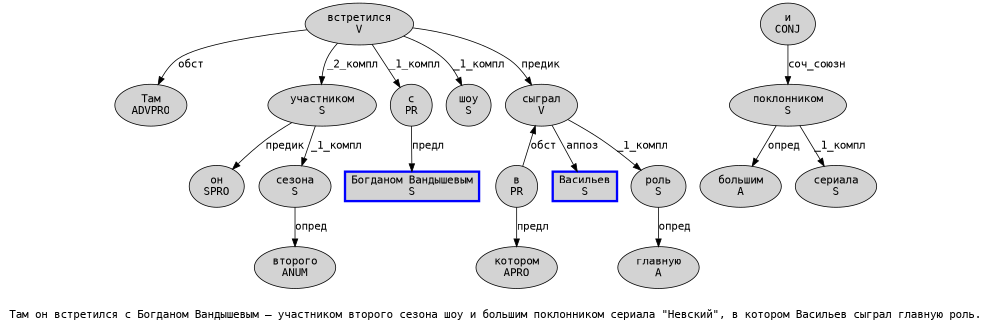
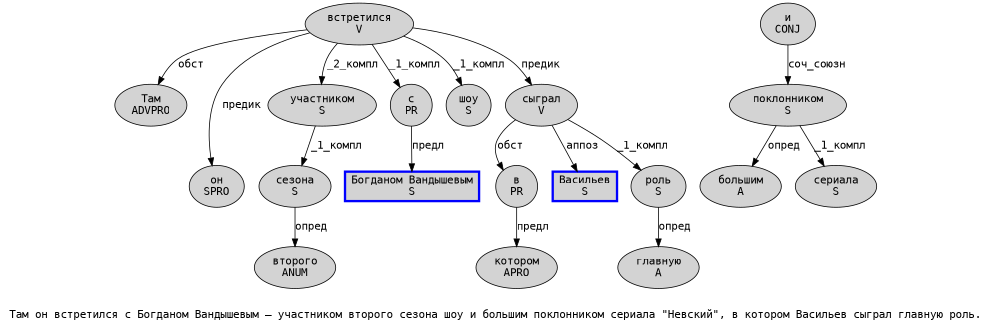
(264, 141) -> (231, 74)
(528, 150) -> (498, 139)
